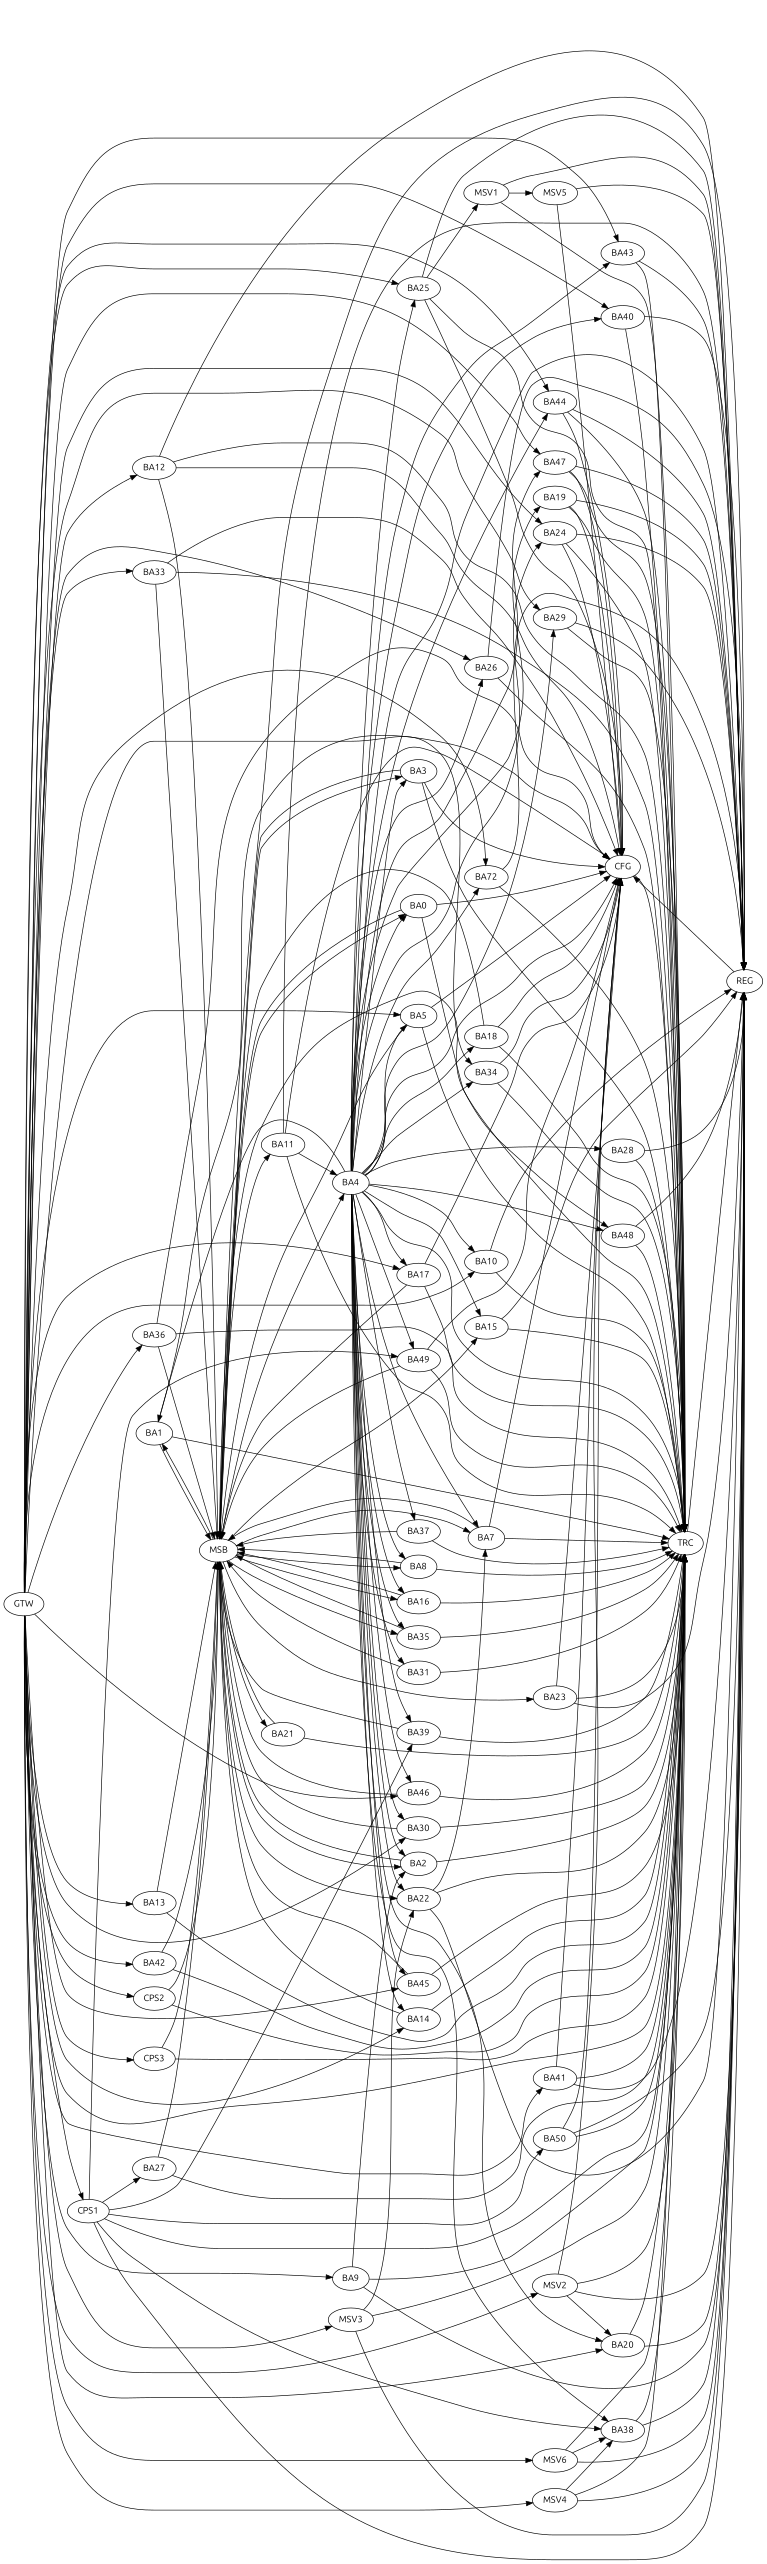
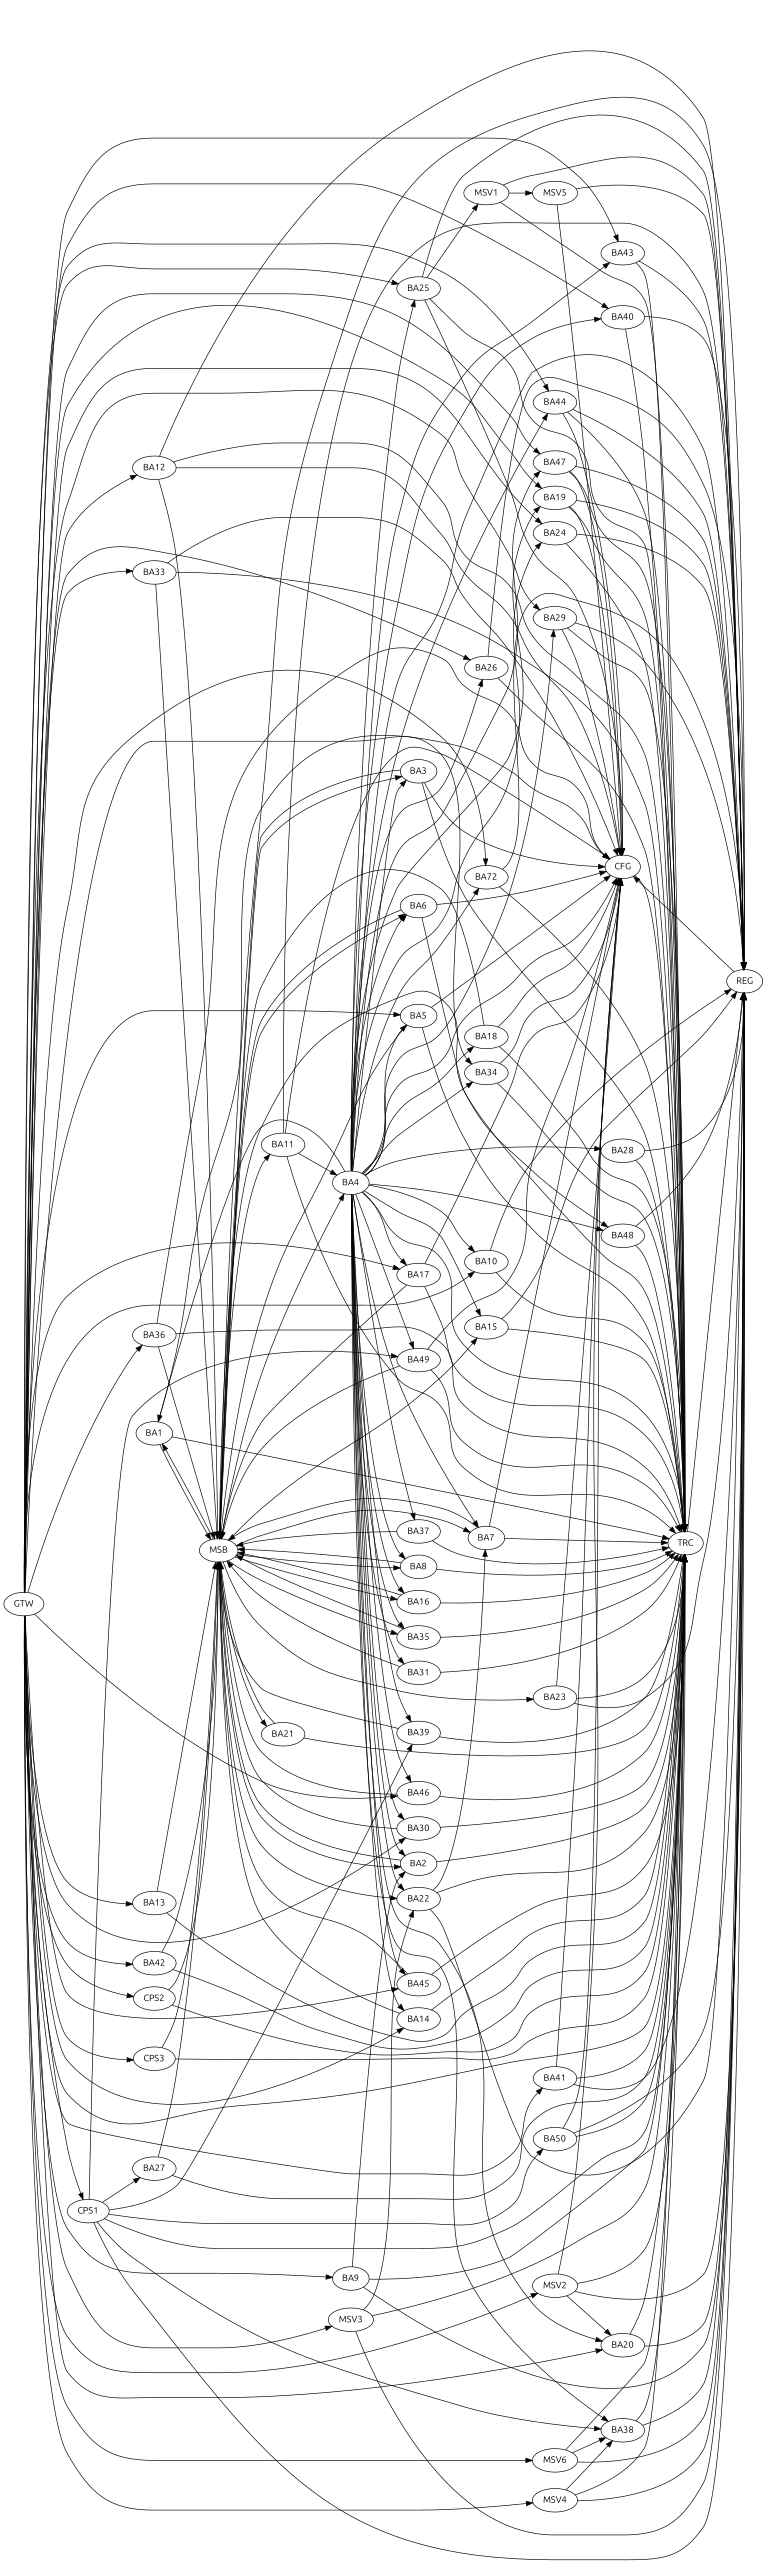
none -> (67, 407)
(604, 694) -> (598, 737)
(419, 906) -> (419, 906)
